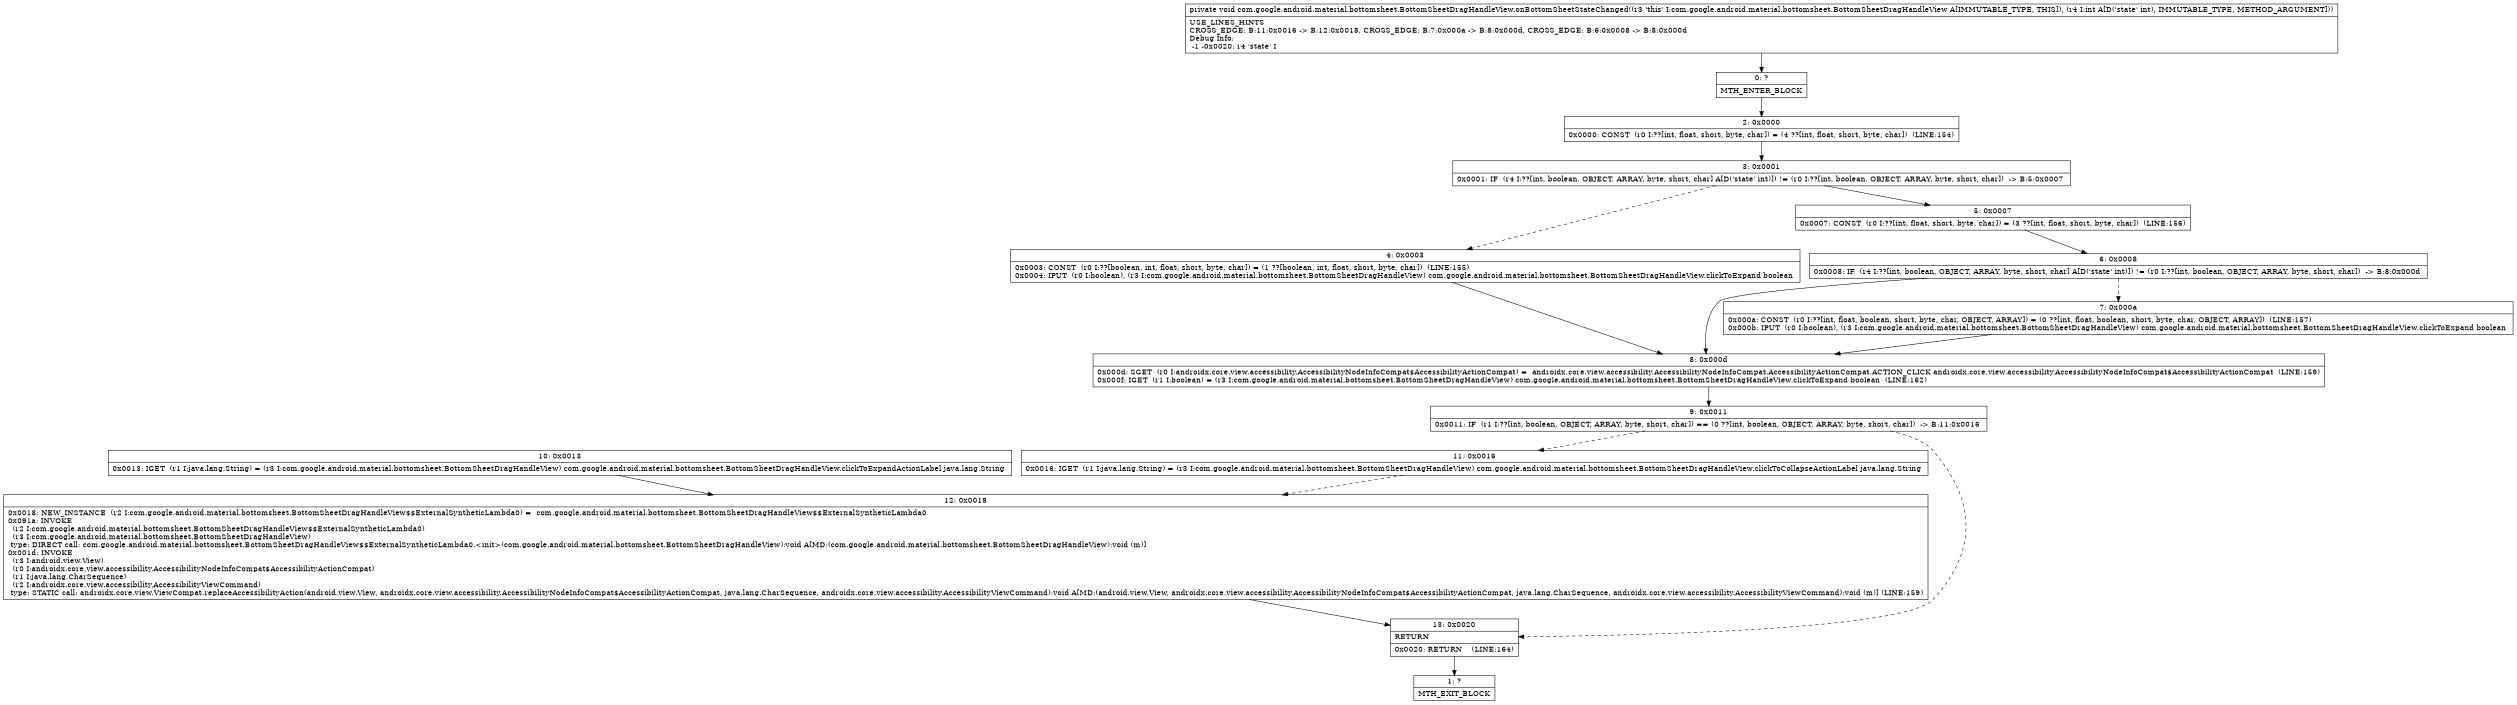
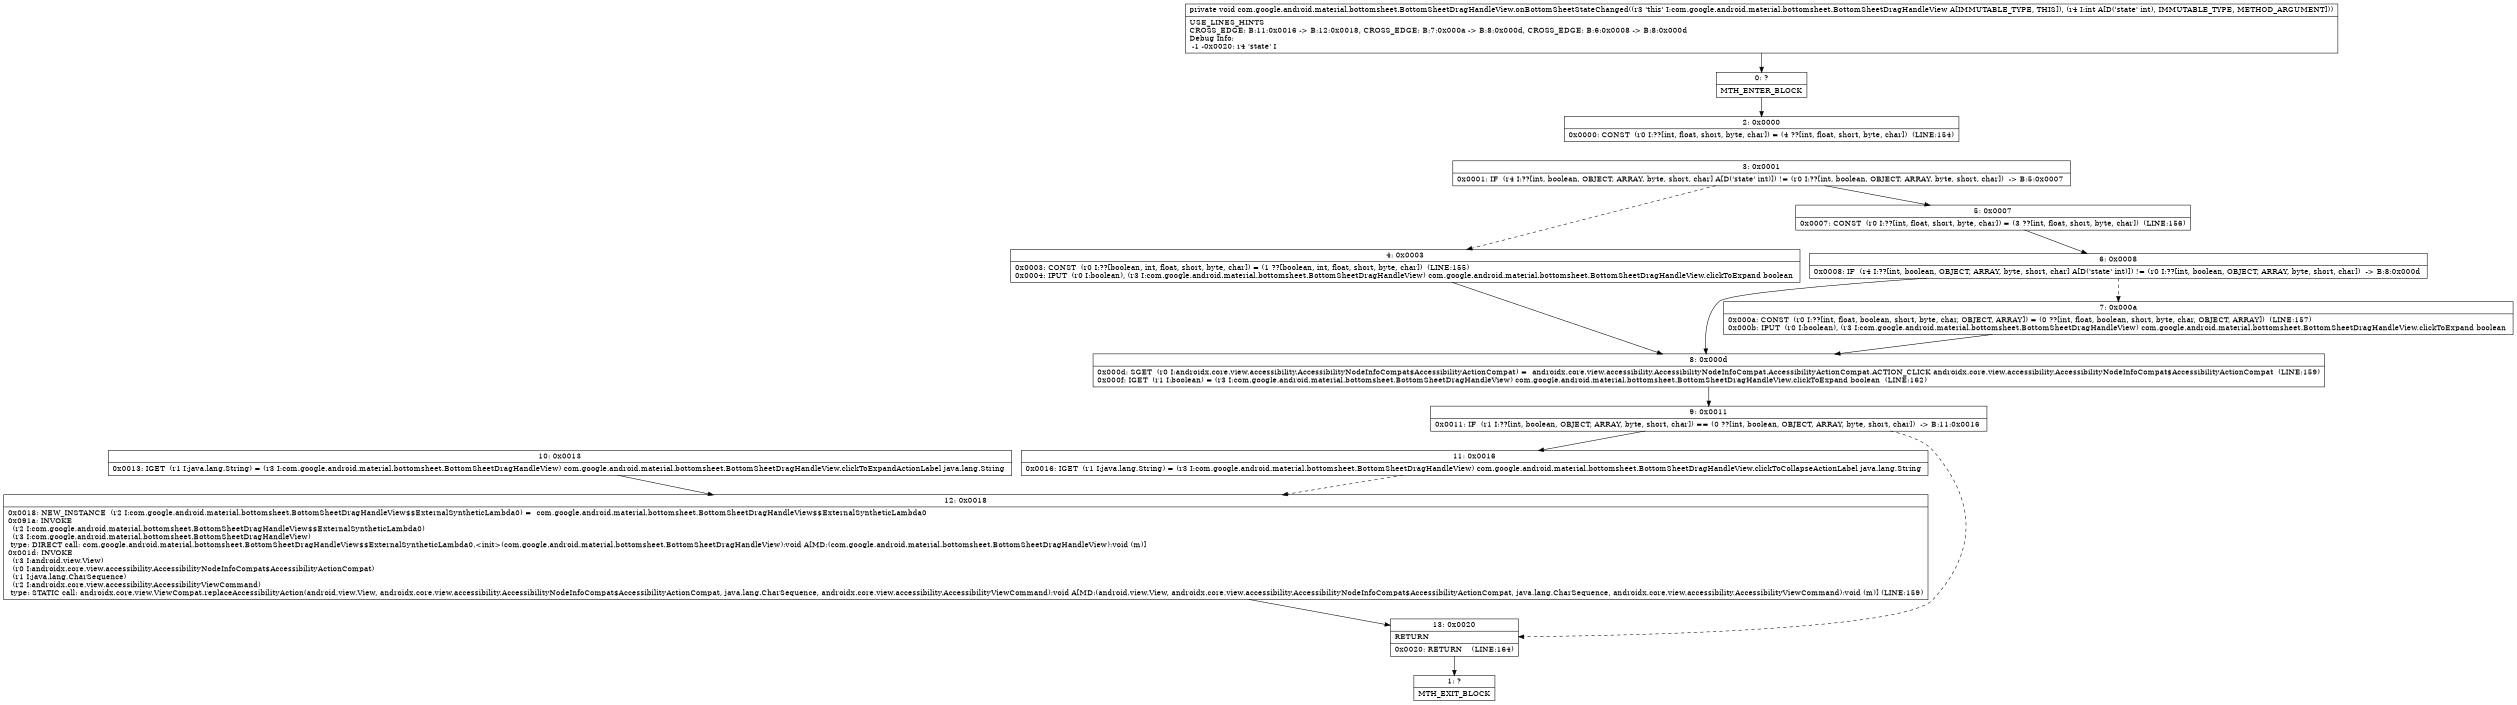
(1762, 149) -> none
(1594, 440) -> (1594, 440)
